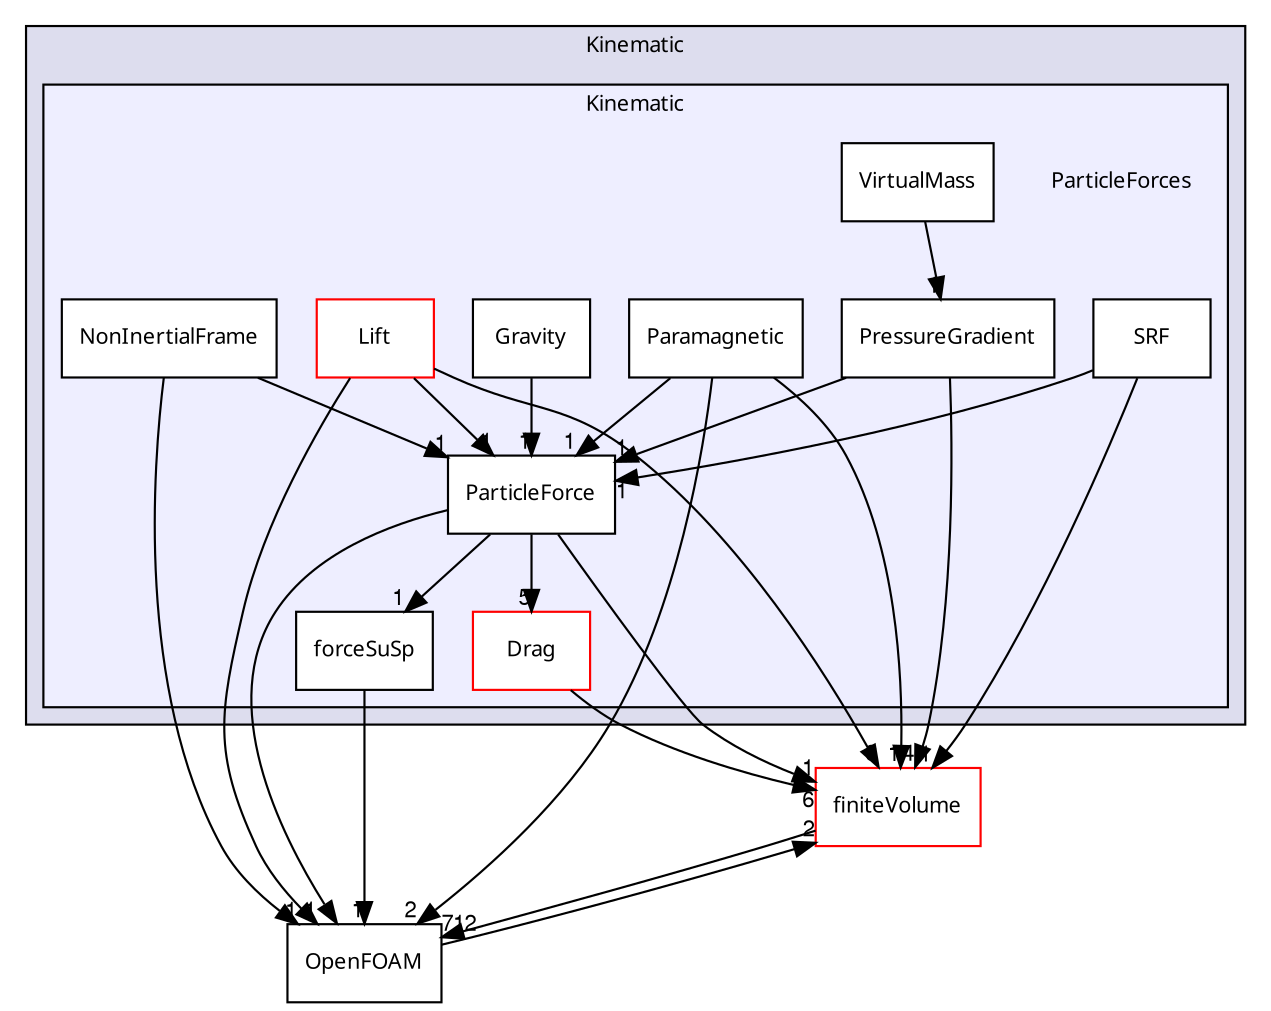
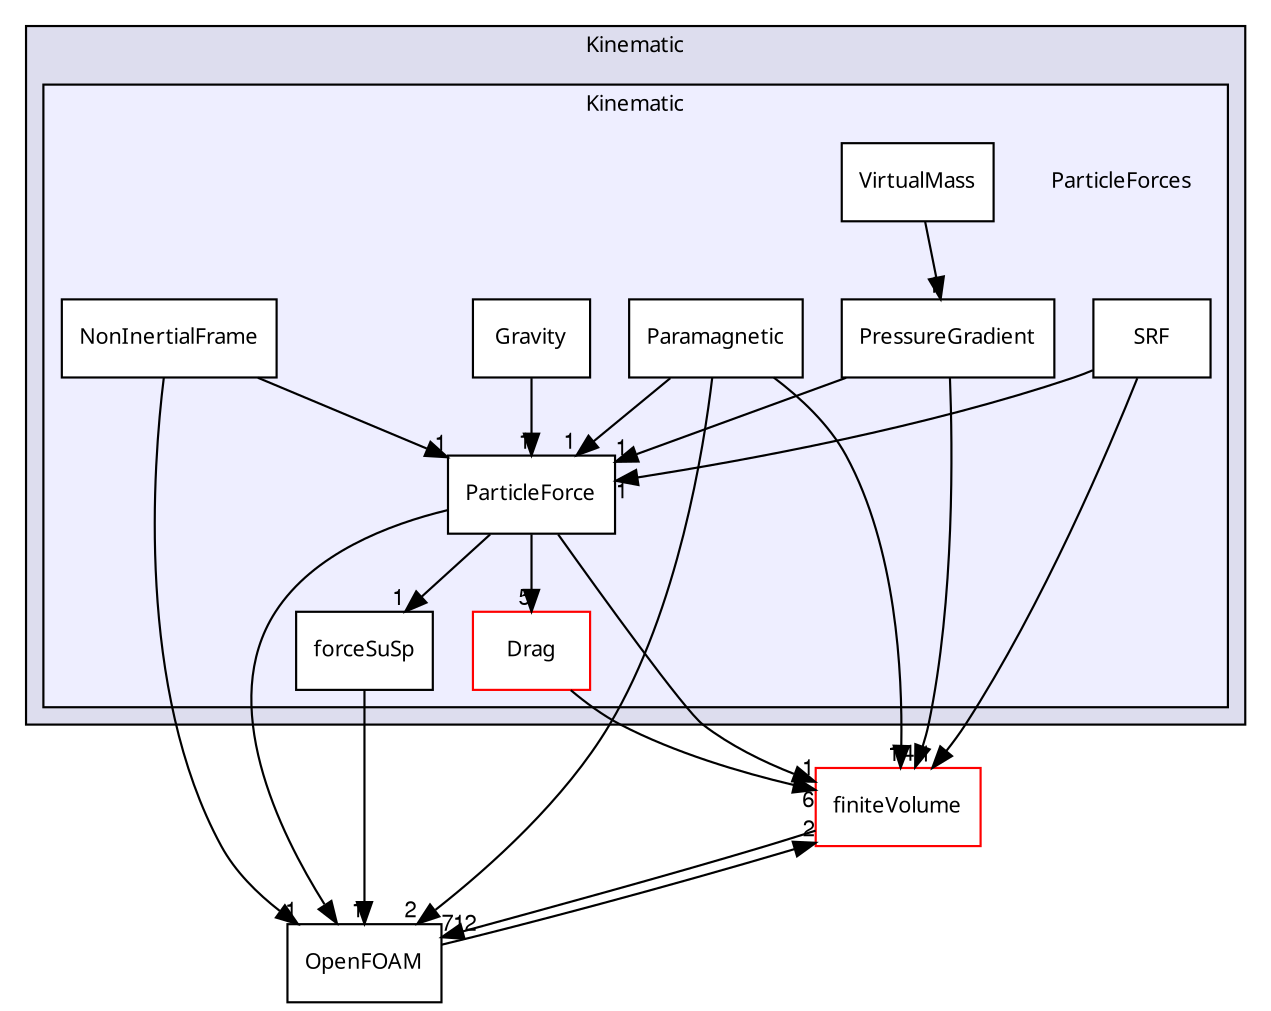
(375, 338) -> none
